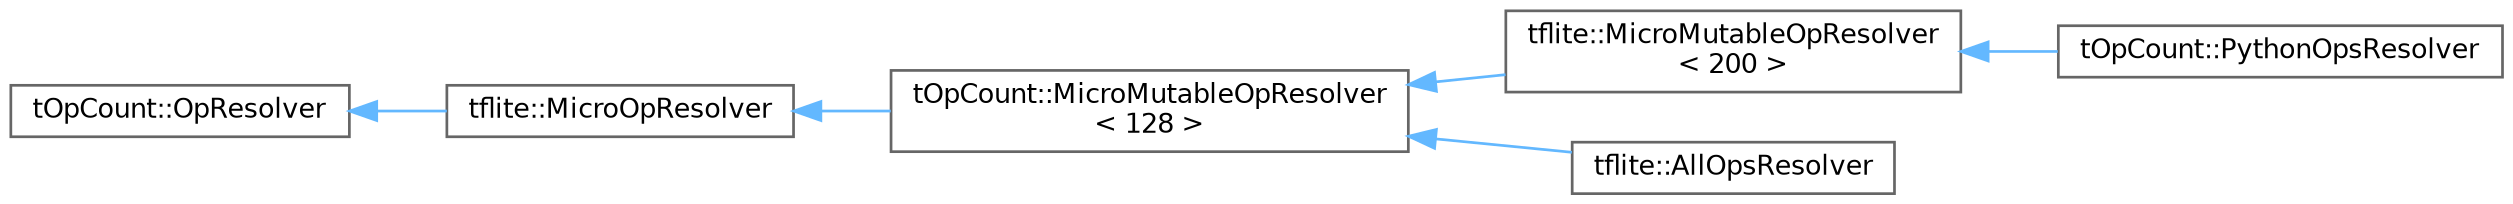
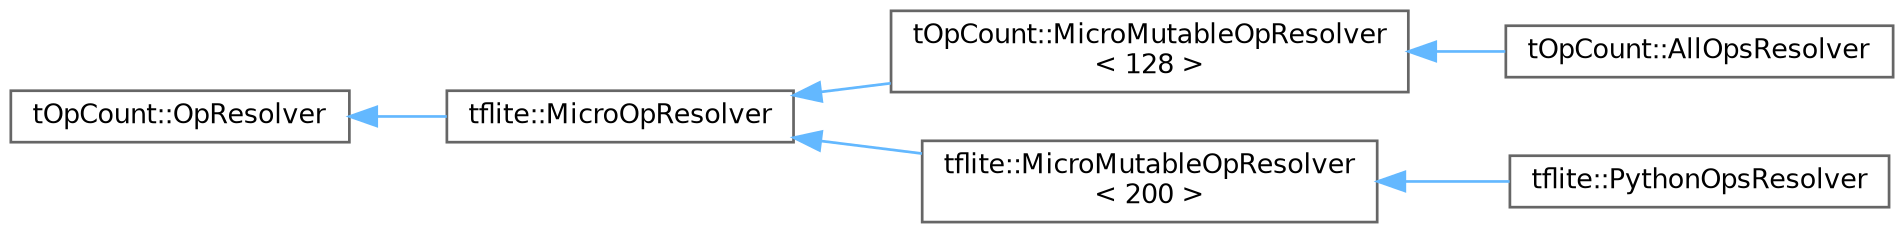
(2280, 51) -> (1699, 181)
(1471, 78) -> (872, 147)
(1733, 168) -> (1699, 51)
